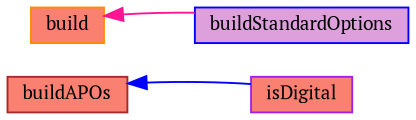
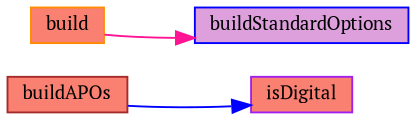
(159, 13) -> (140, 37)
(199, 82) -> (180, 107)
